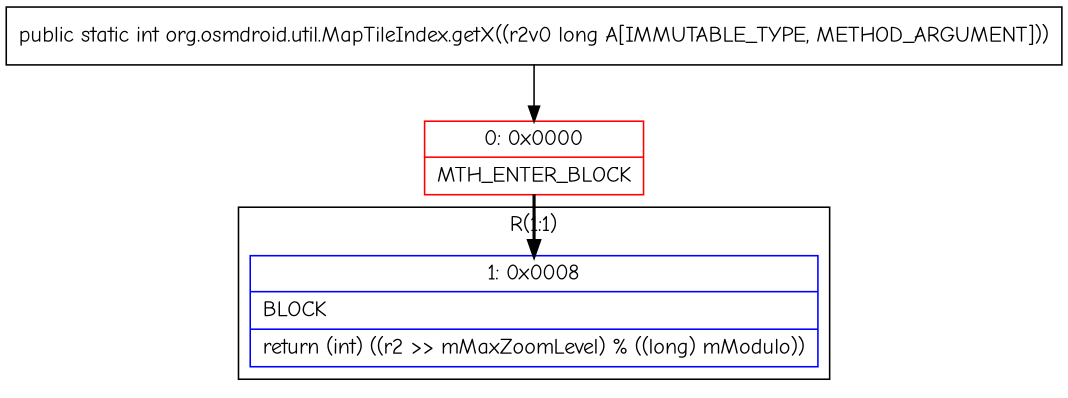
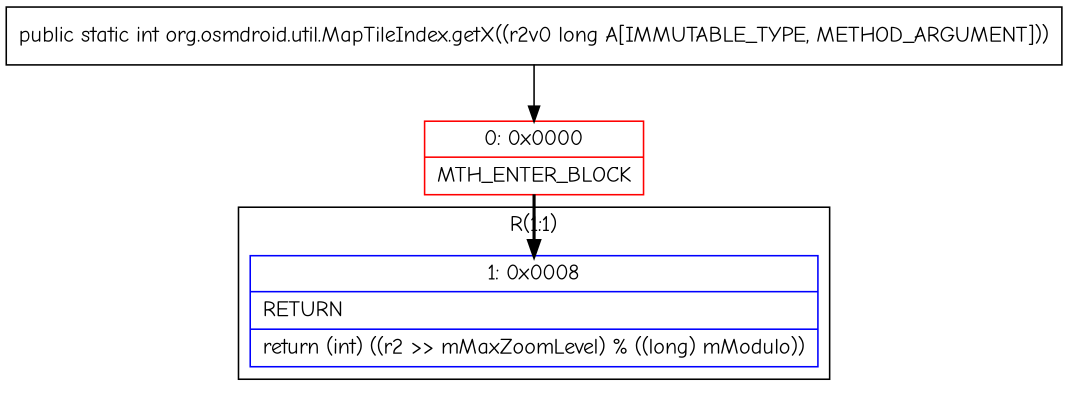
(295, 310) -> (303, 310)
